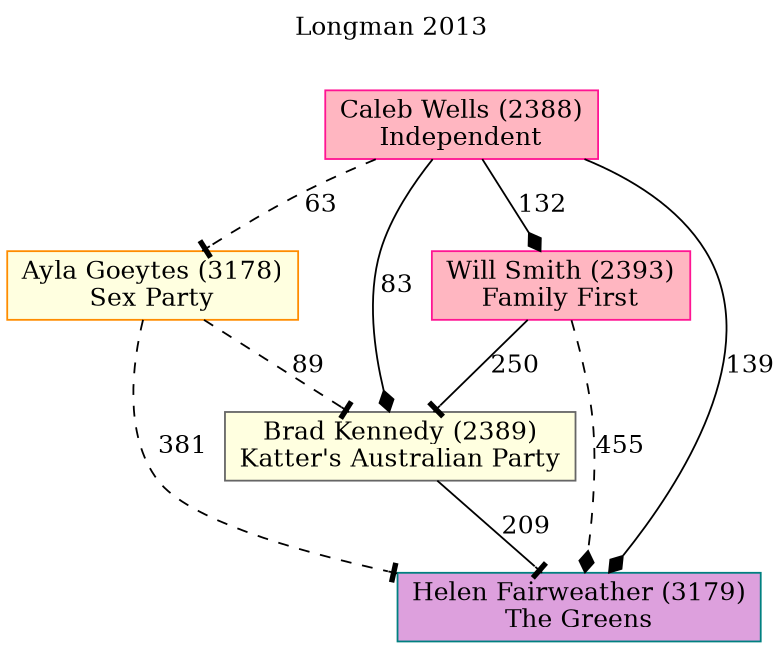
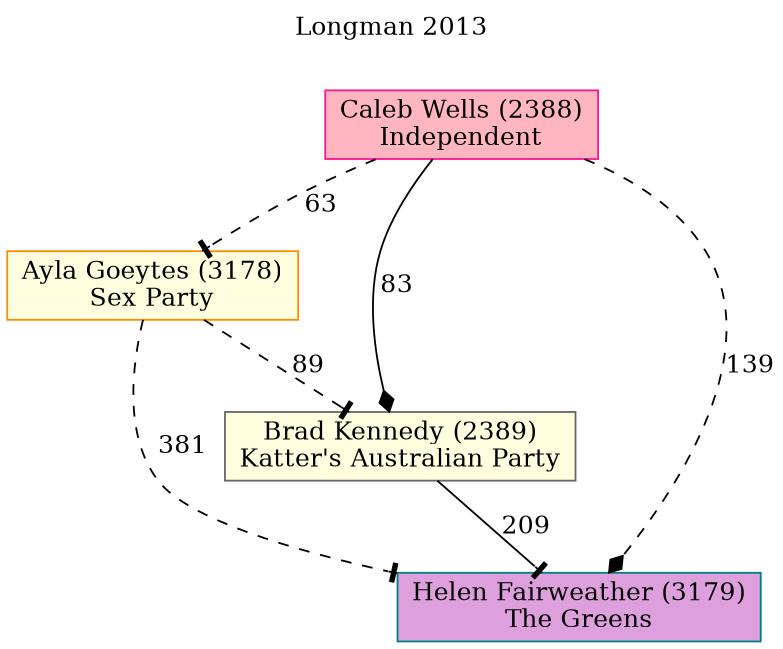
(561, 285) -> none
(726, 337) -> (726, 337)
